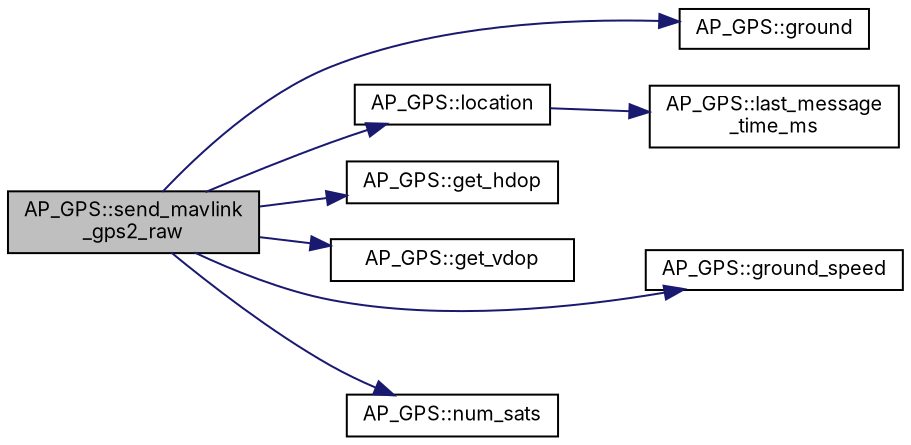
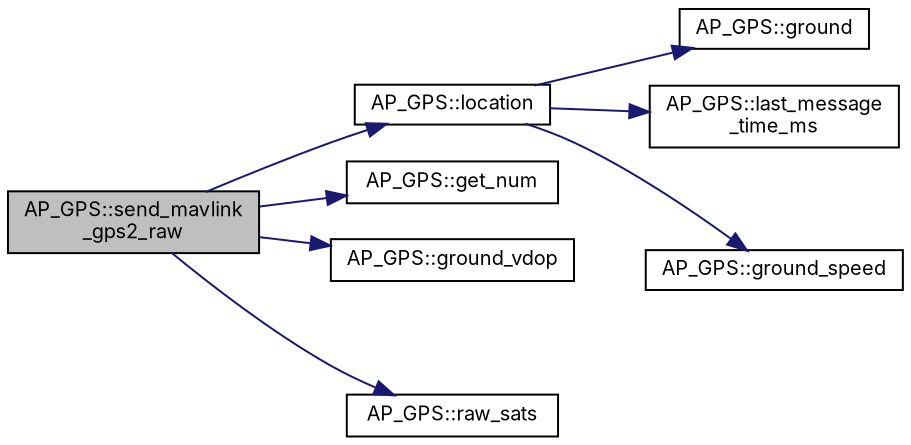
(389, 48) -> (604, 69)
(452, 182) -> (452, 182)
(452, 260) -> (452, 260)
(426, 310) -> (632, 174)
(452, 416) -> (452, 416)
